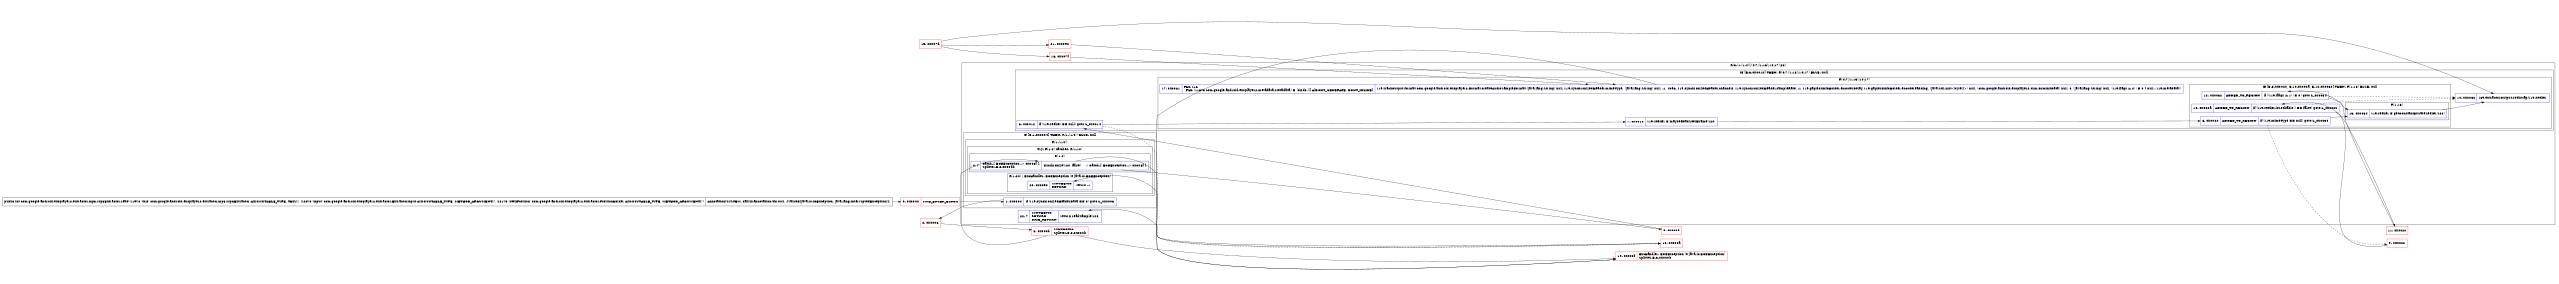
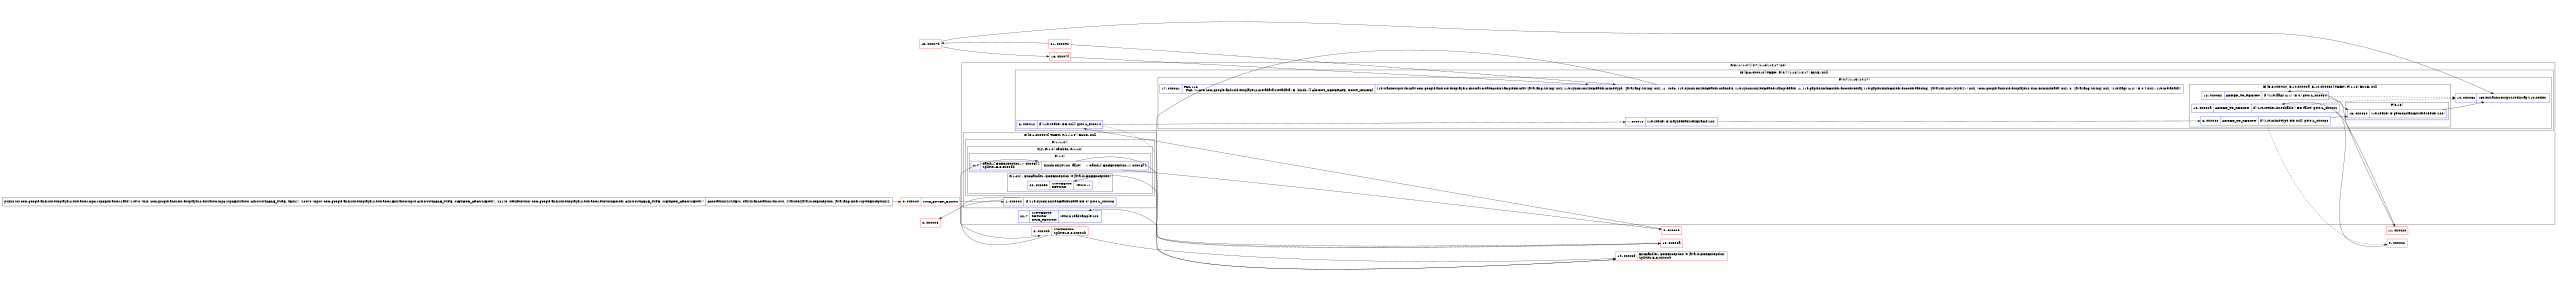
(994, 46) -> (996, 43)
(2397, 105) -> (2397, 105)
(985, 227) -> (965, 227)
